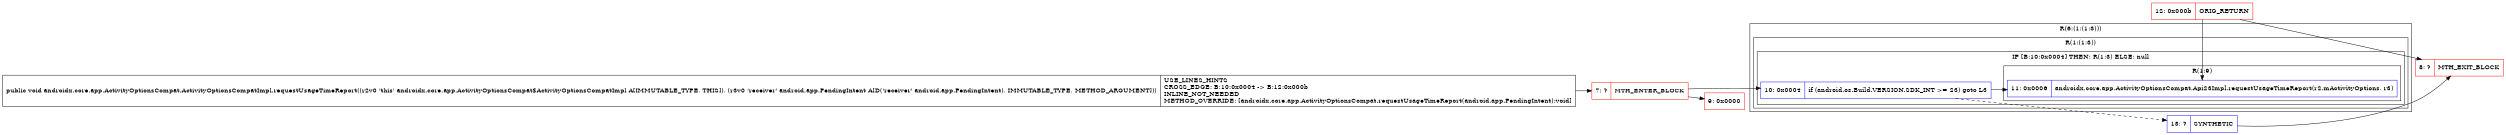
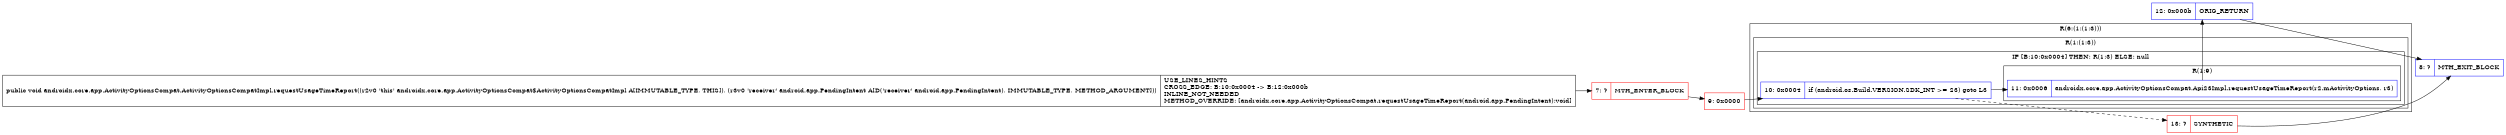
(2202, 11) -> (2202, 11)
(2202, 48) -> (2202, 55)
(2459, 68) -> (2459, 68)
(1722, 88) -> (1751, 99)
(2202, 124) -> (2202, 124)
